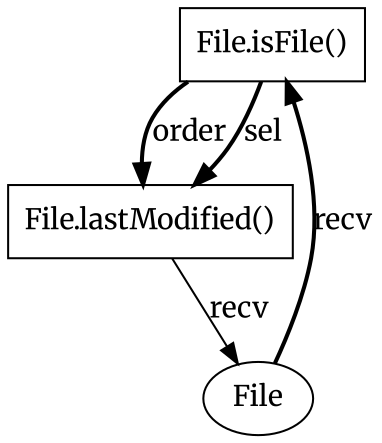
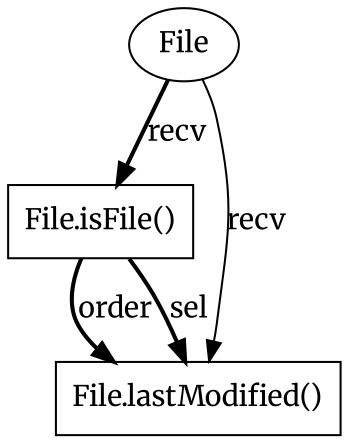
(200, 303) -> (228, 209)
